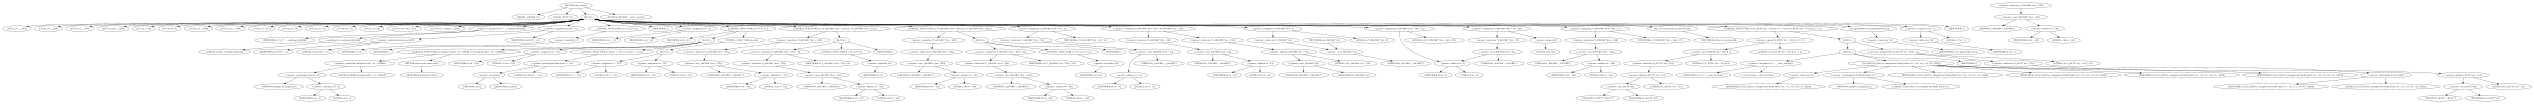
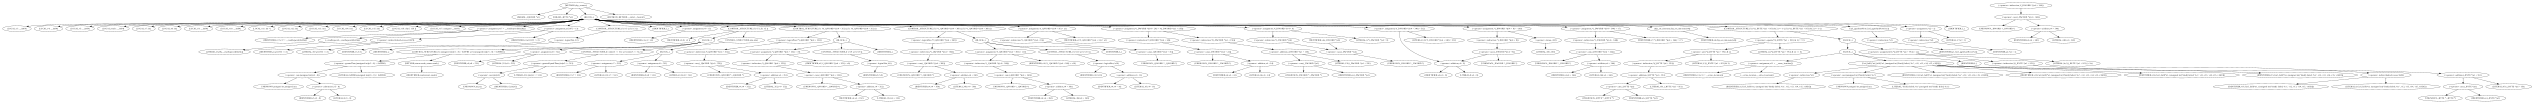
(604, 40) -> none
(1132, 60) -> (1117, 69)
